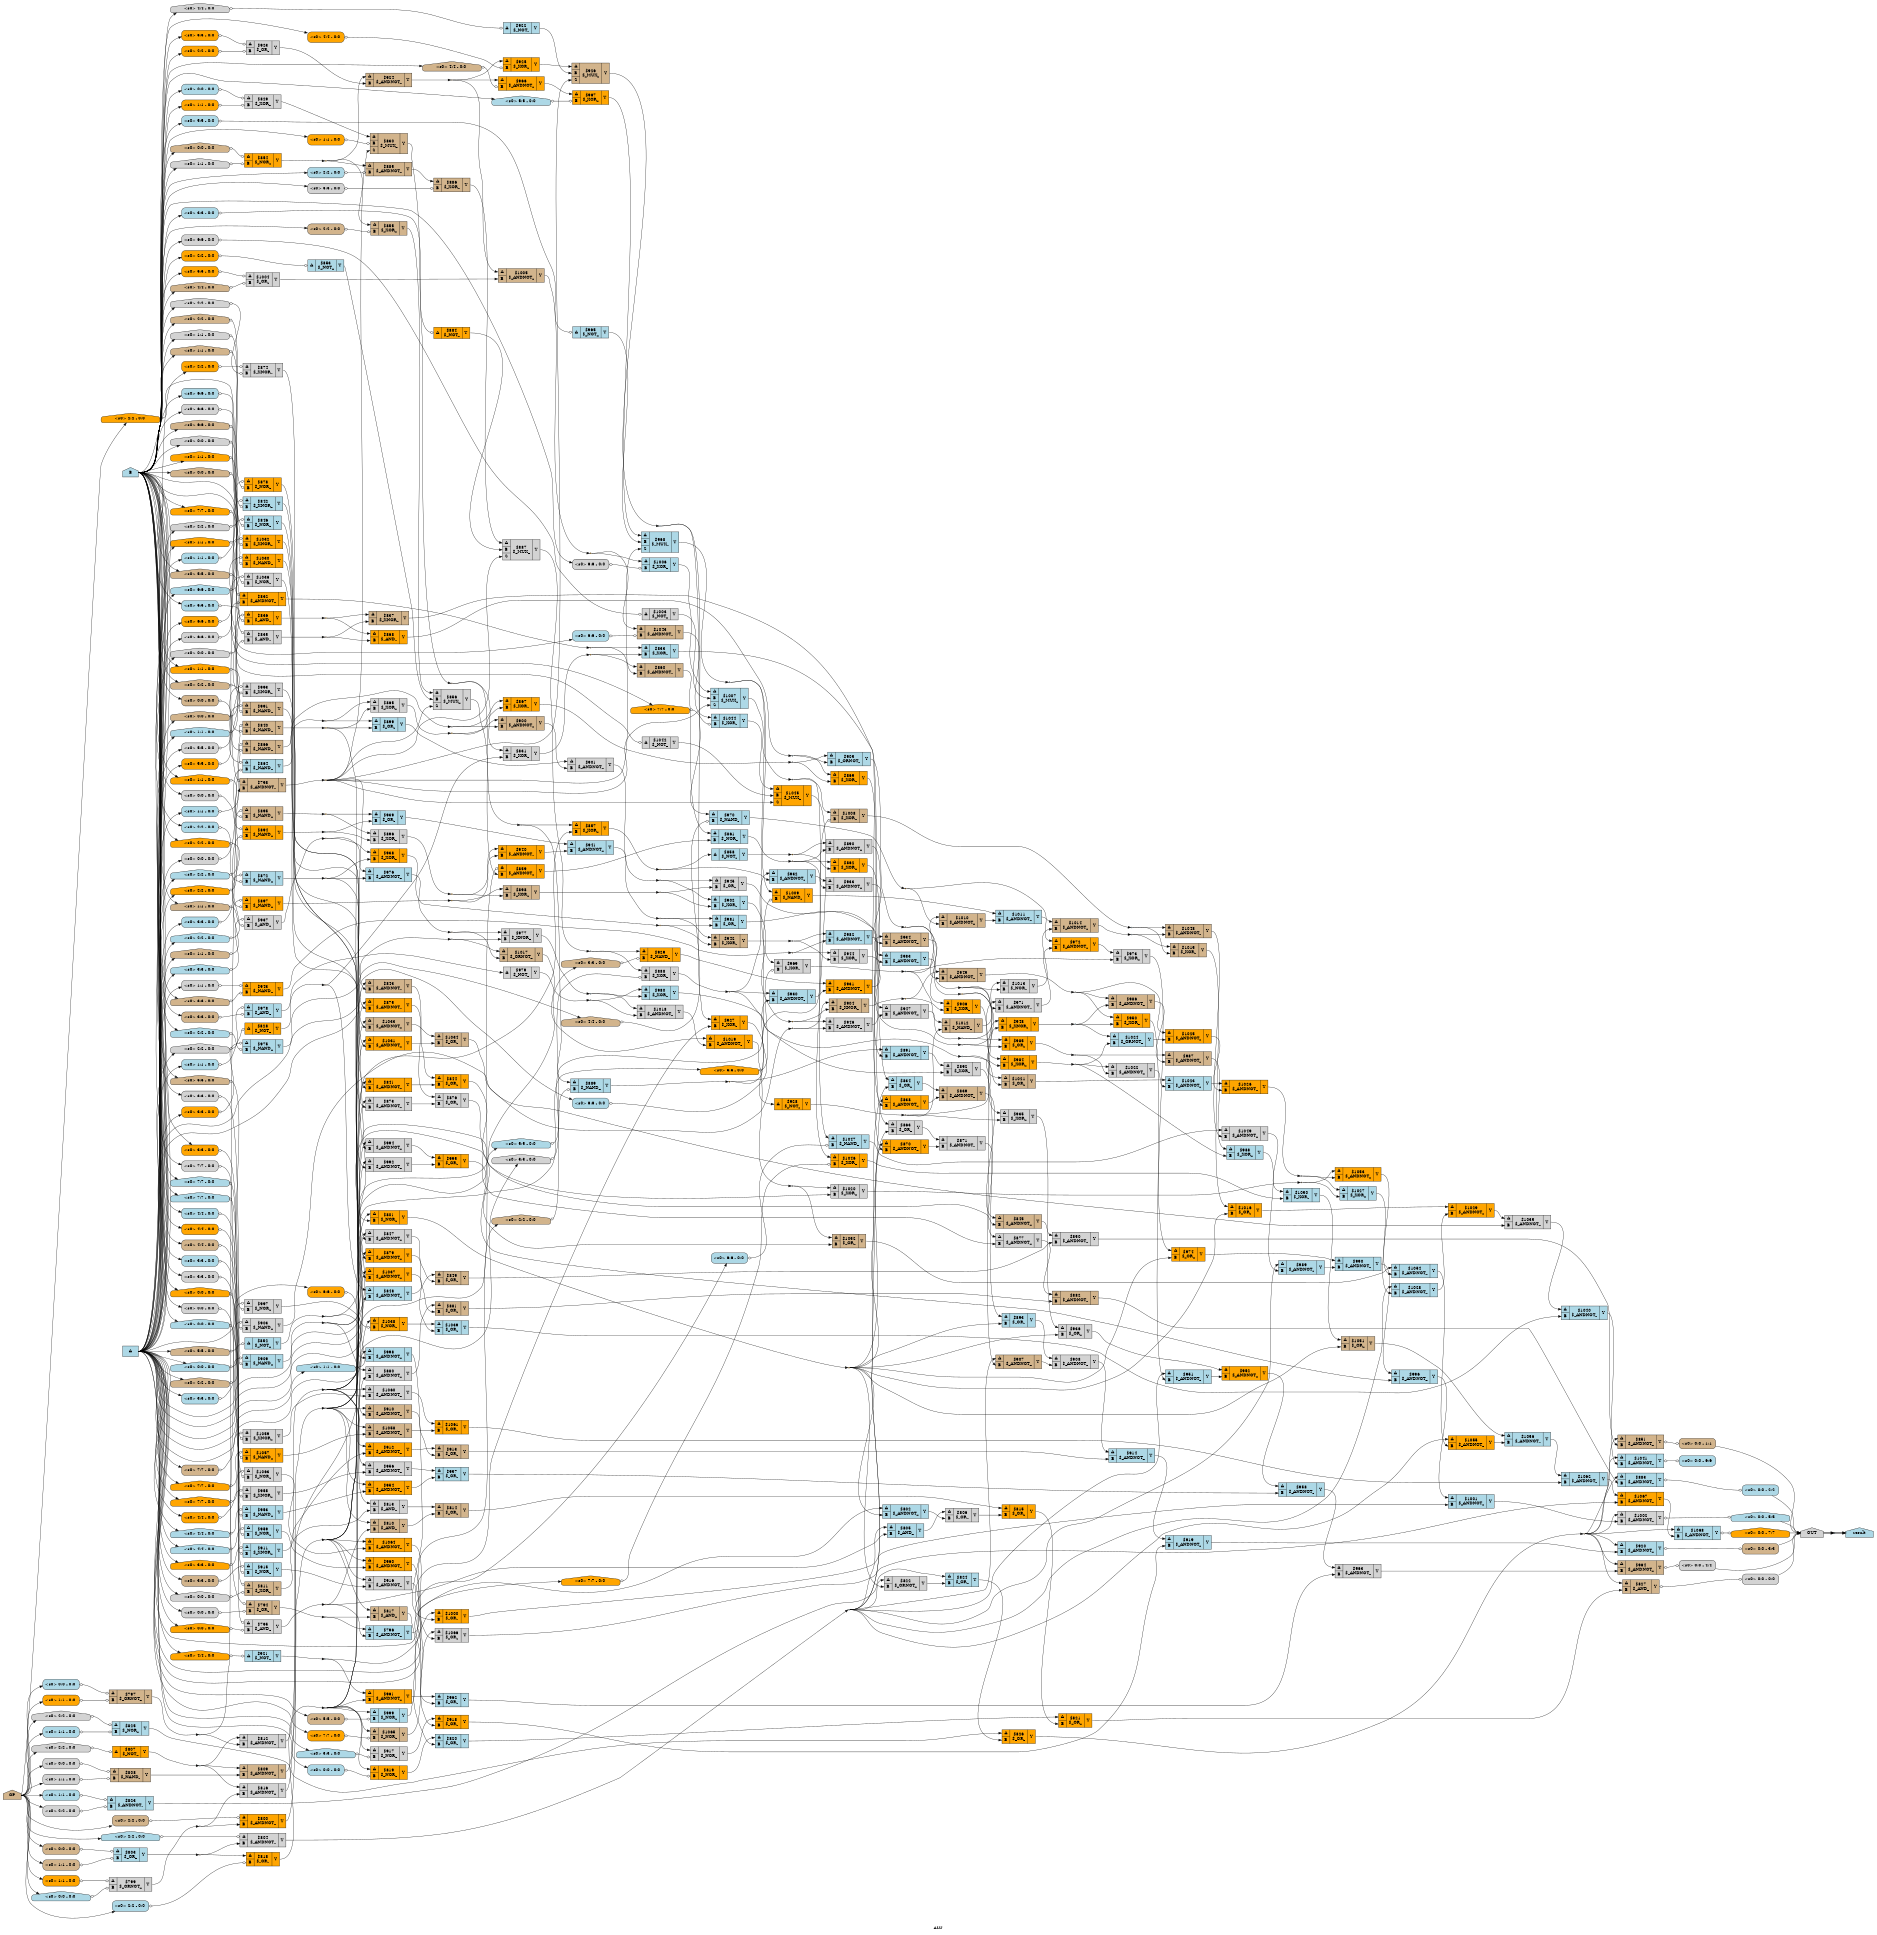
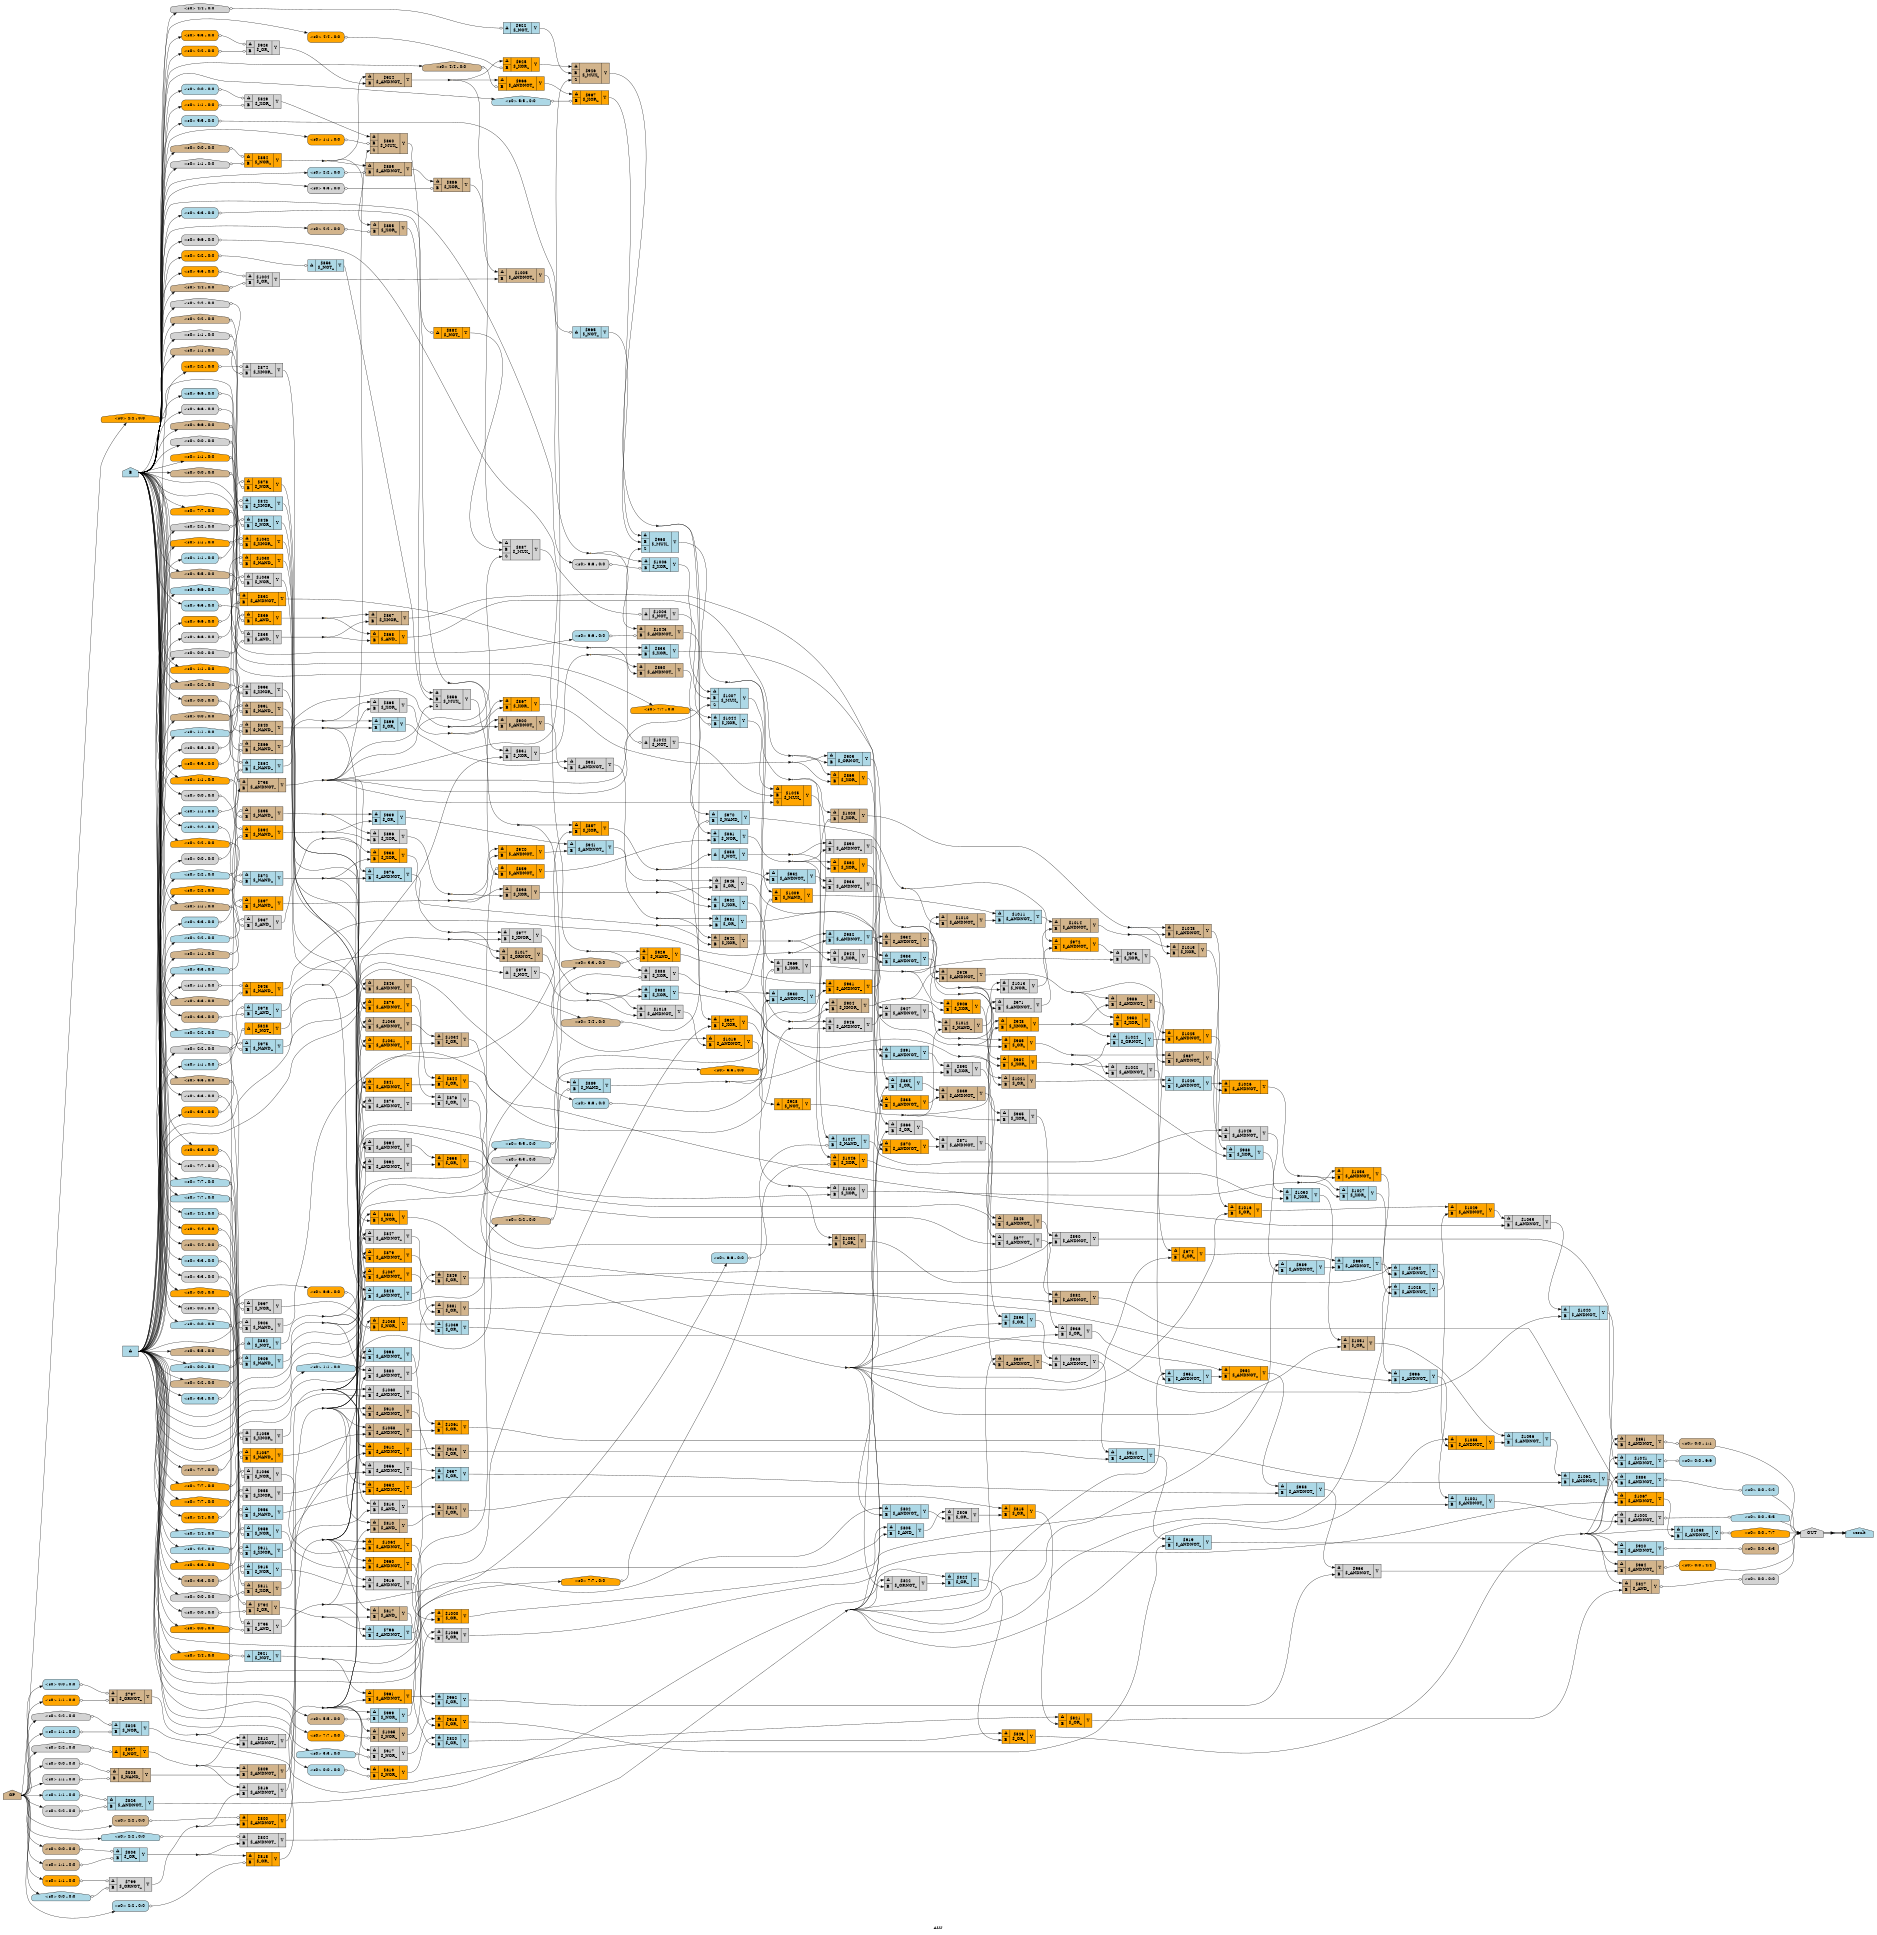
(1697, 1566) -> (1697, 1566)
